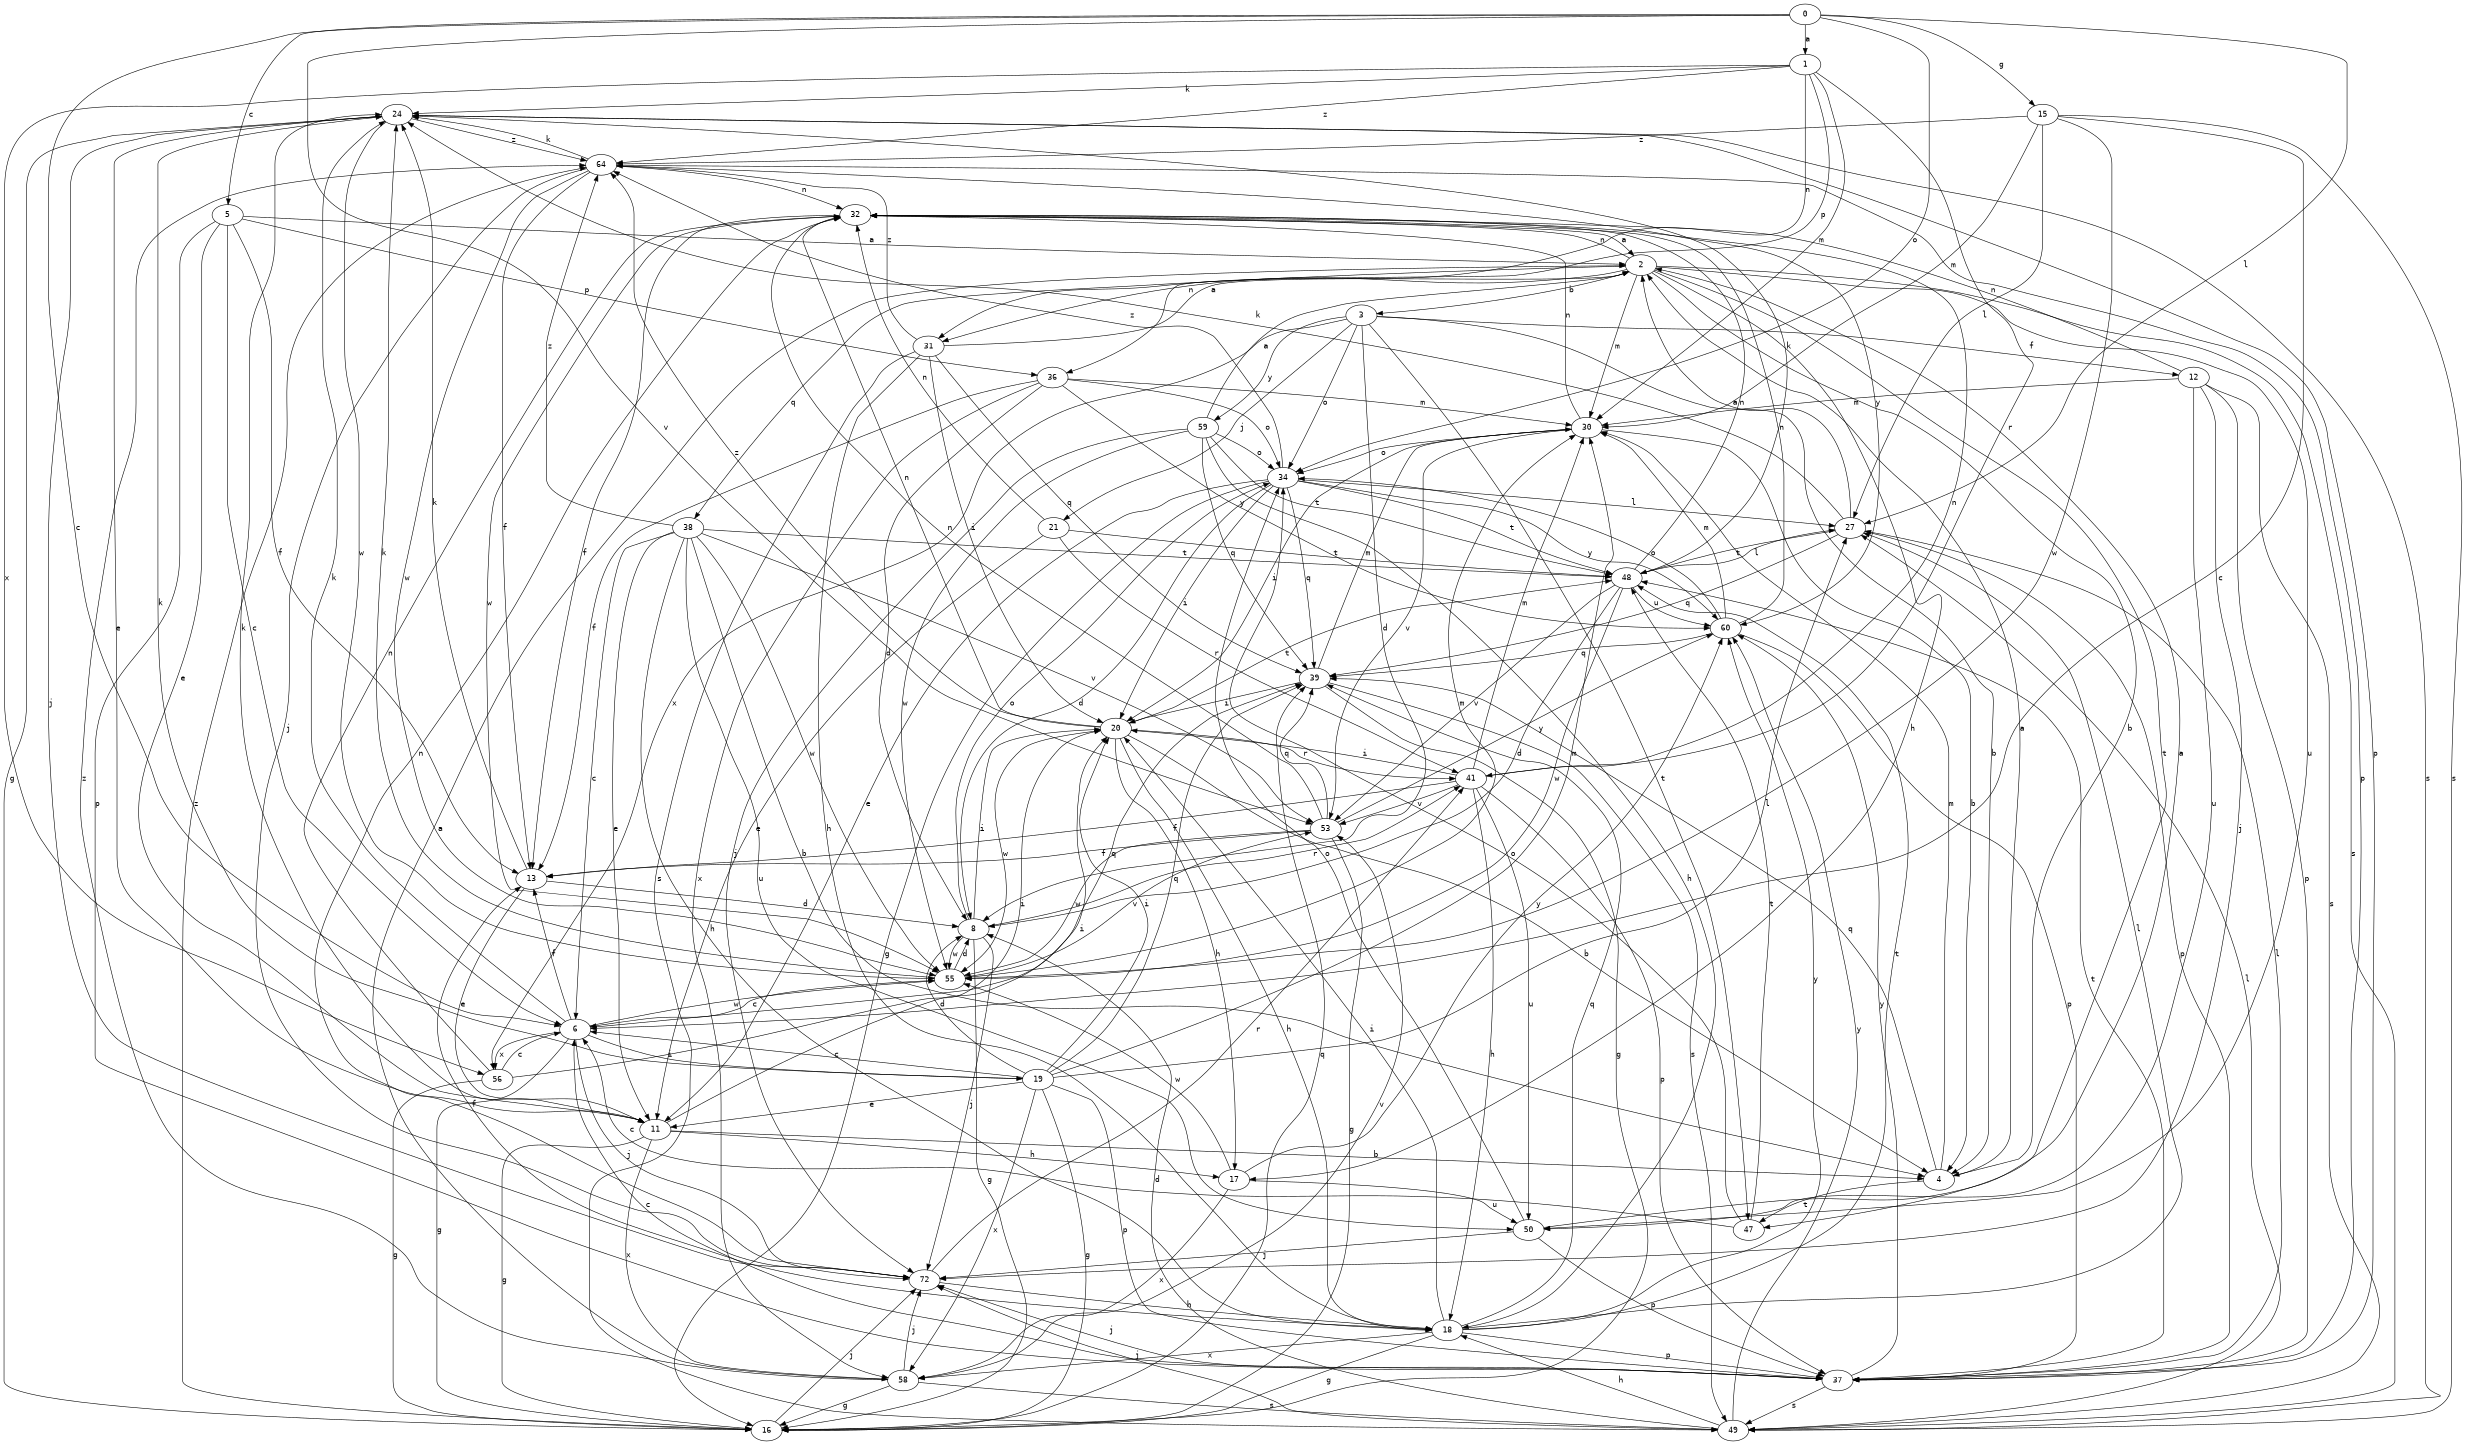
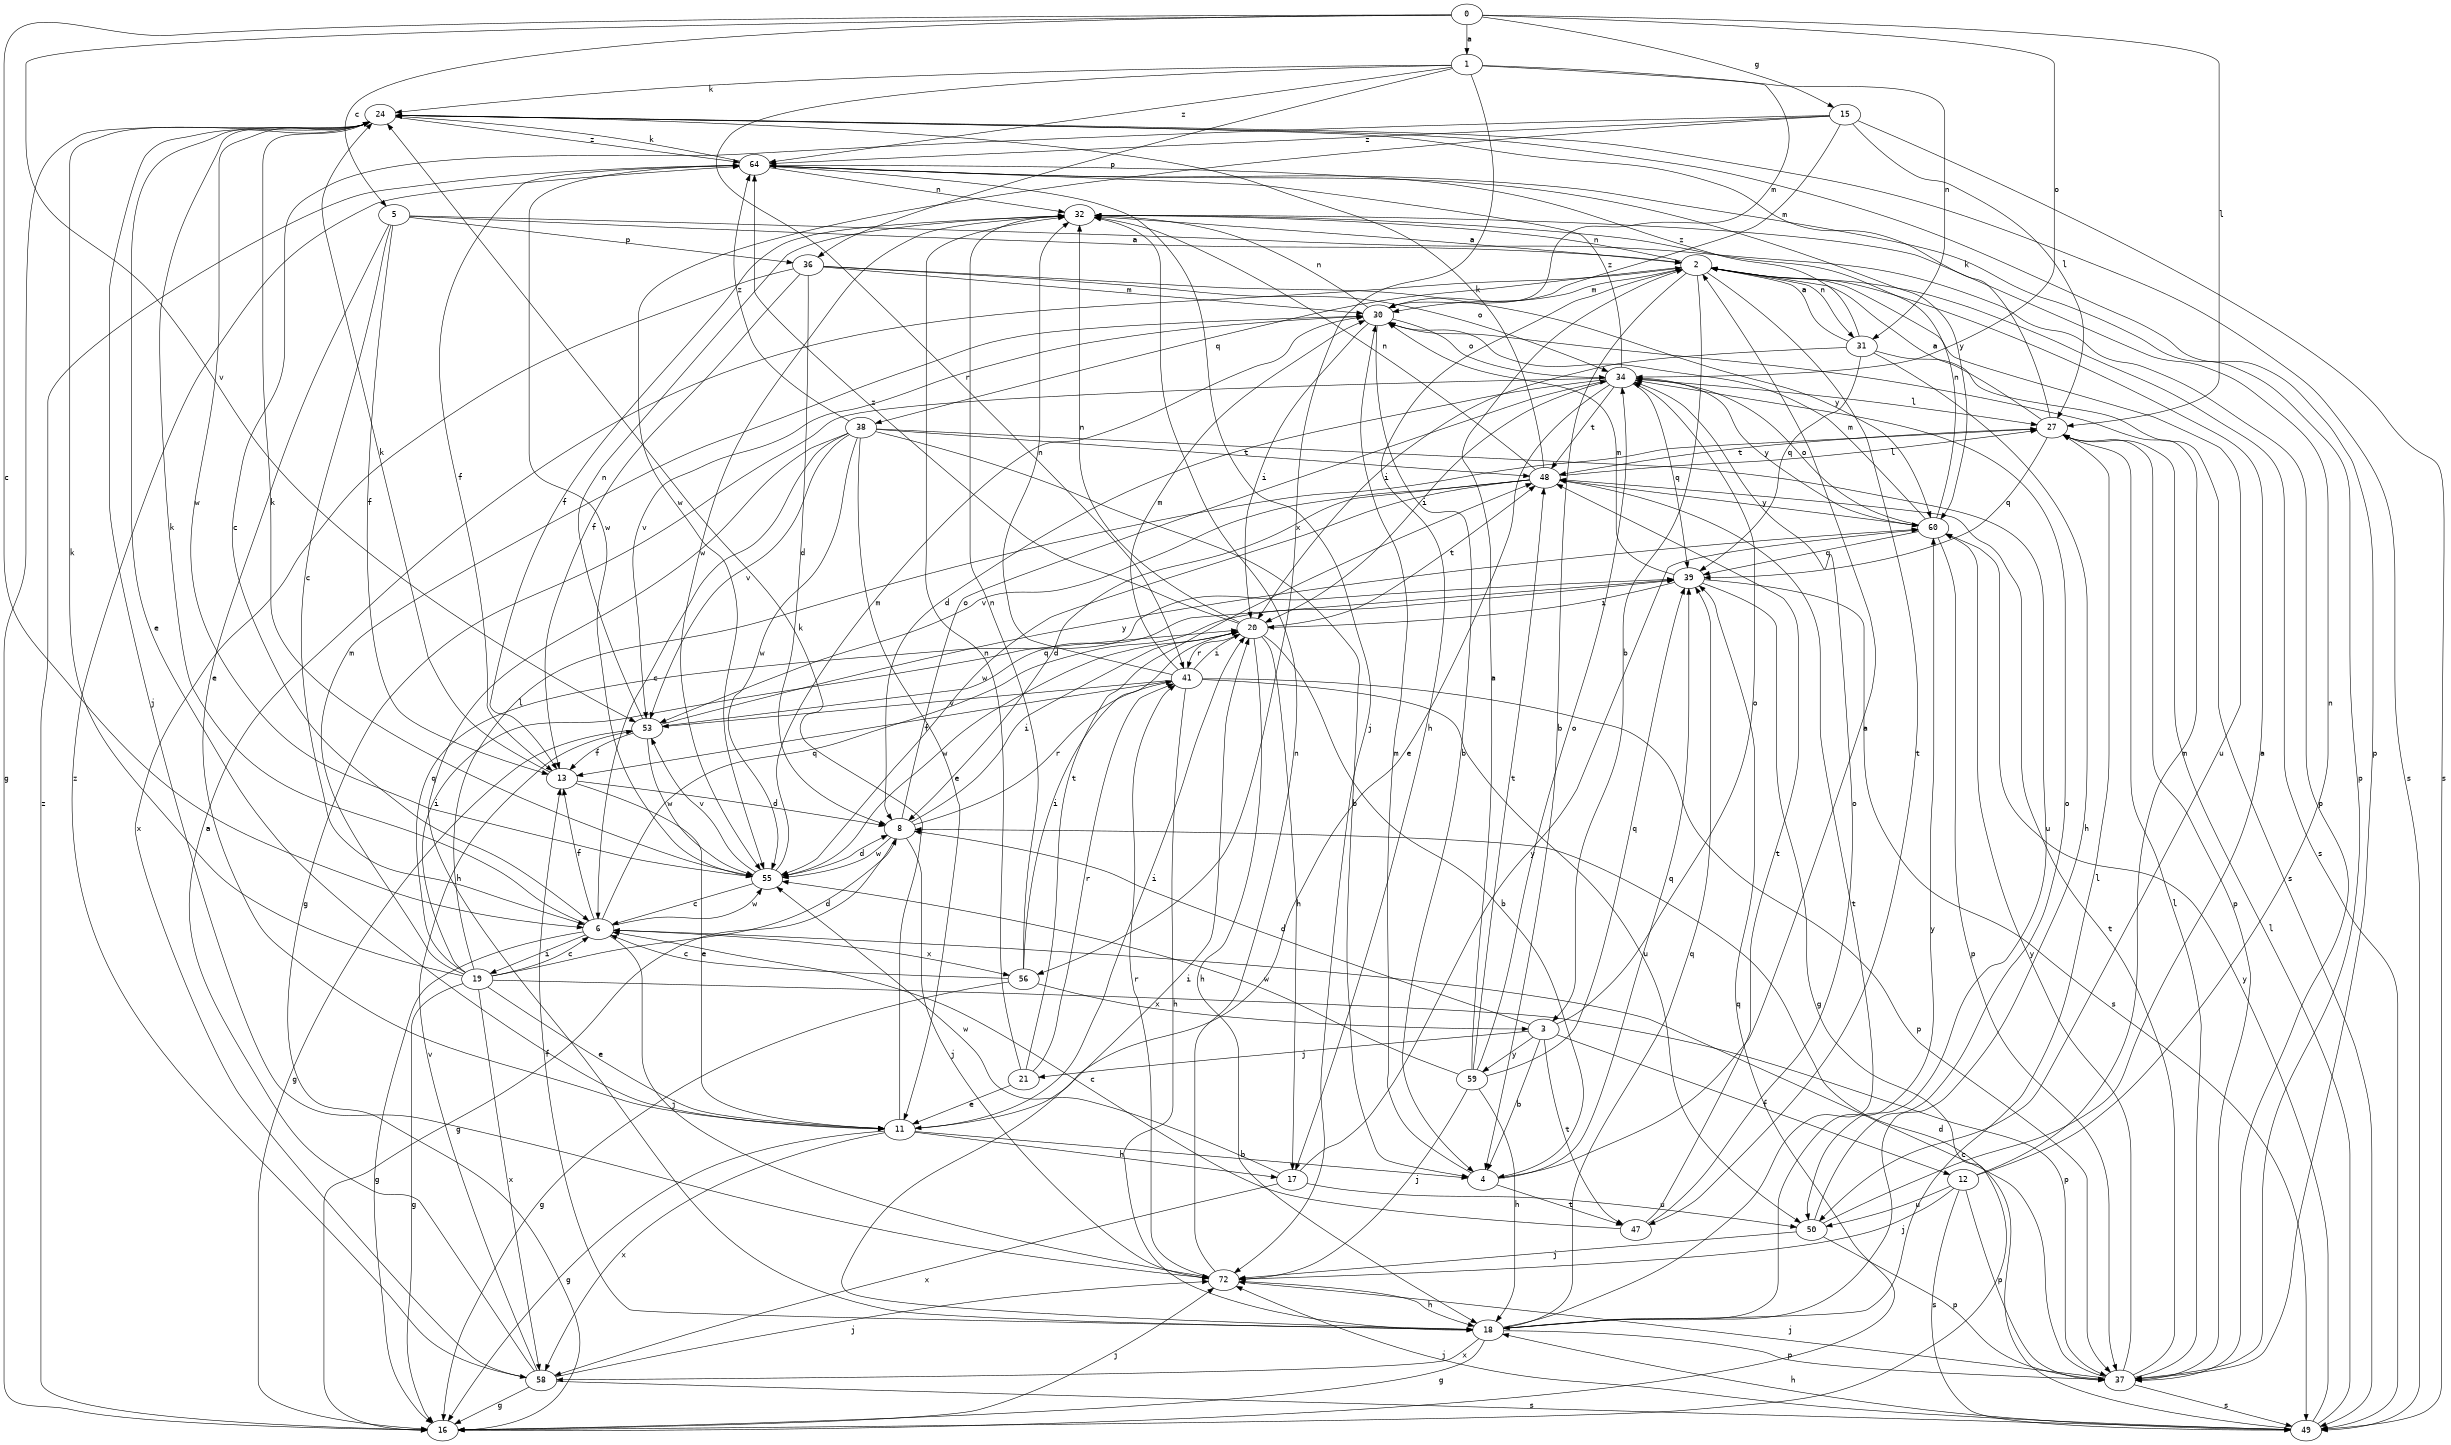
(829, 589) -> (1278, 1021)
(1656, 603) -> (1765, 503)
